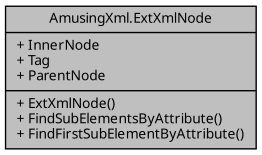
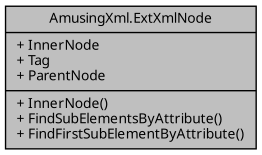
(66, 104) -> (63, 104)
